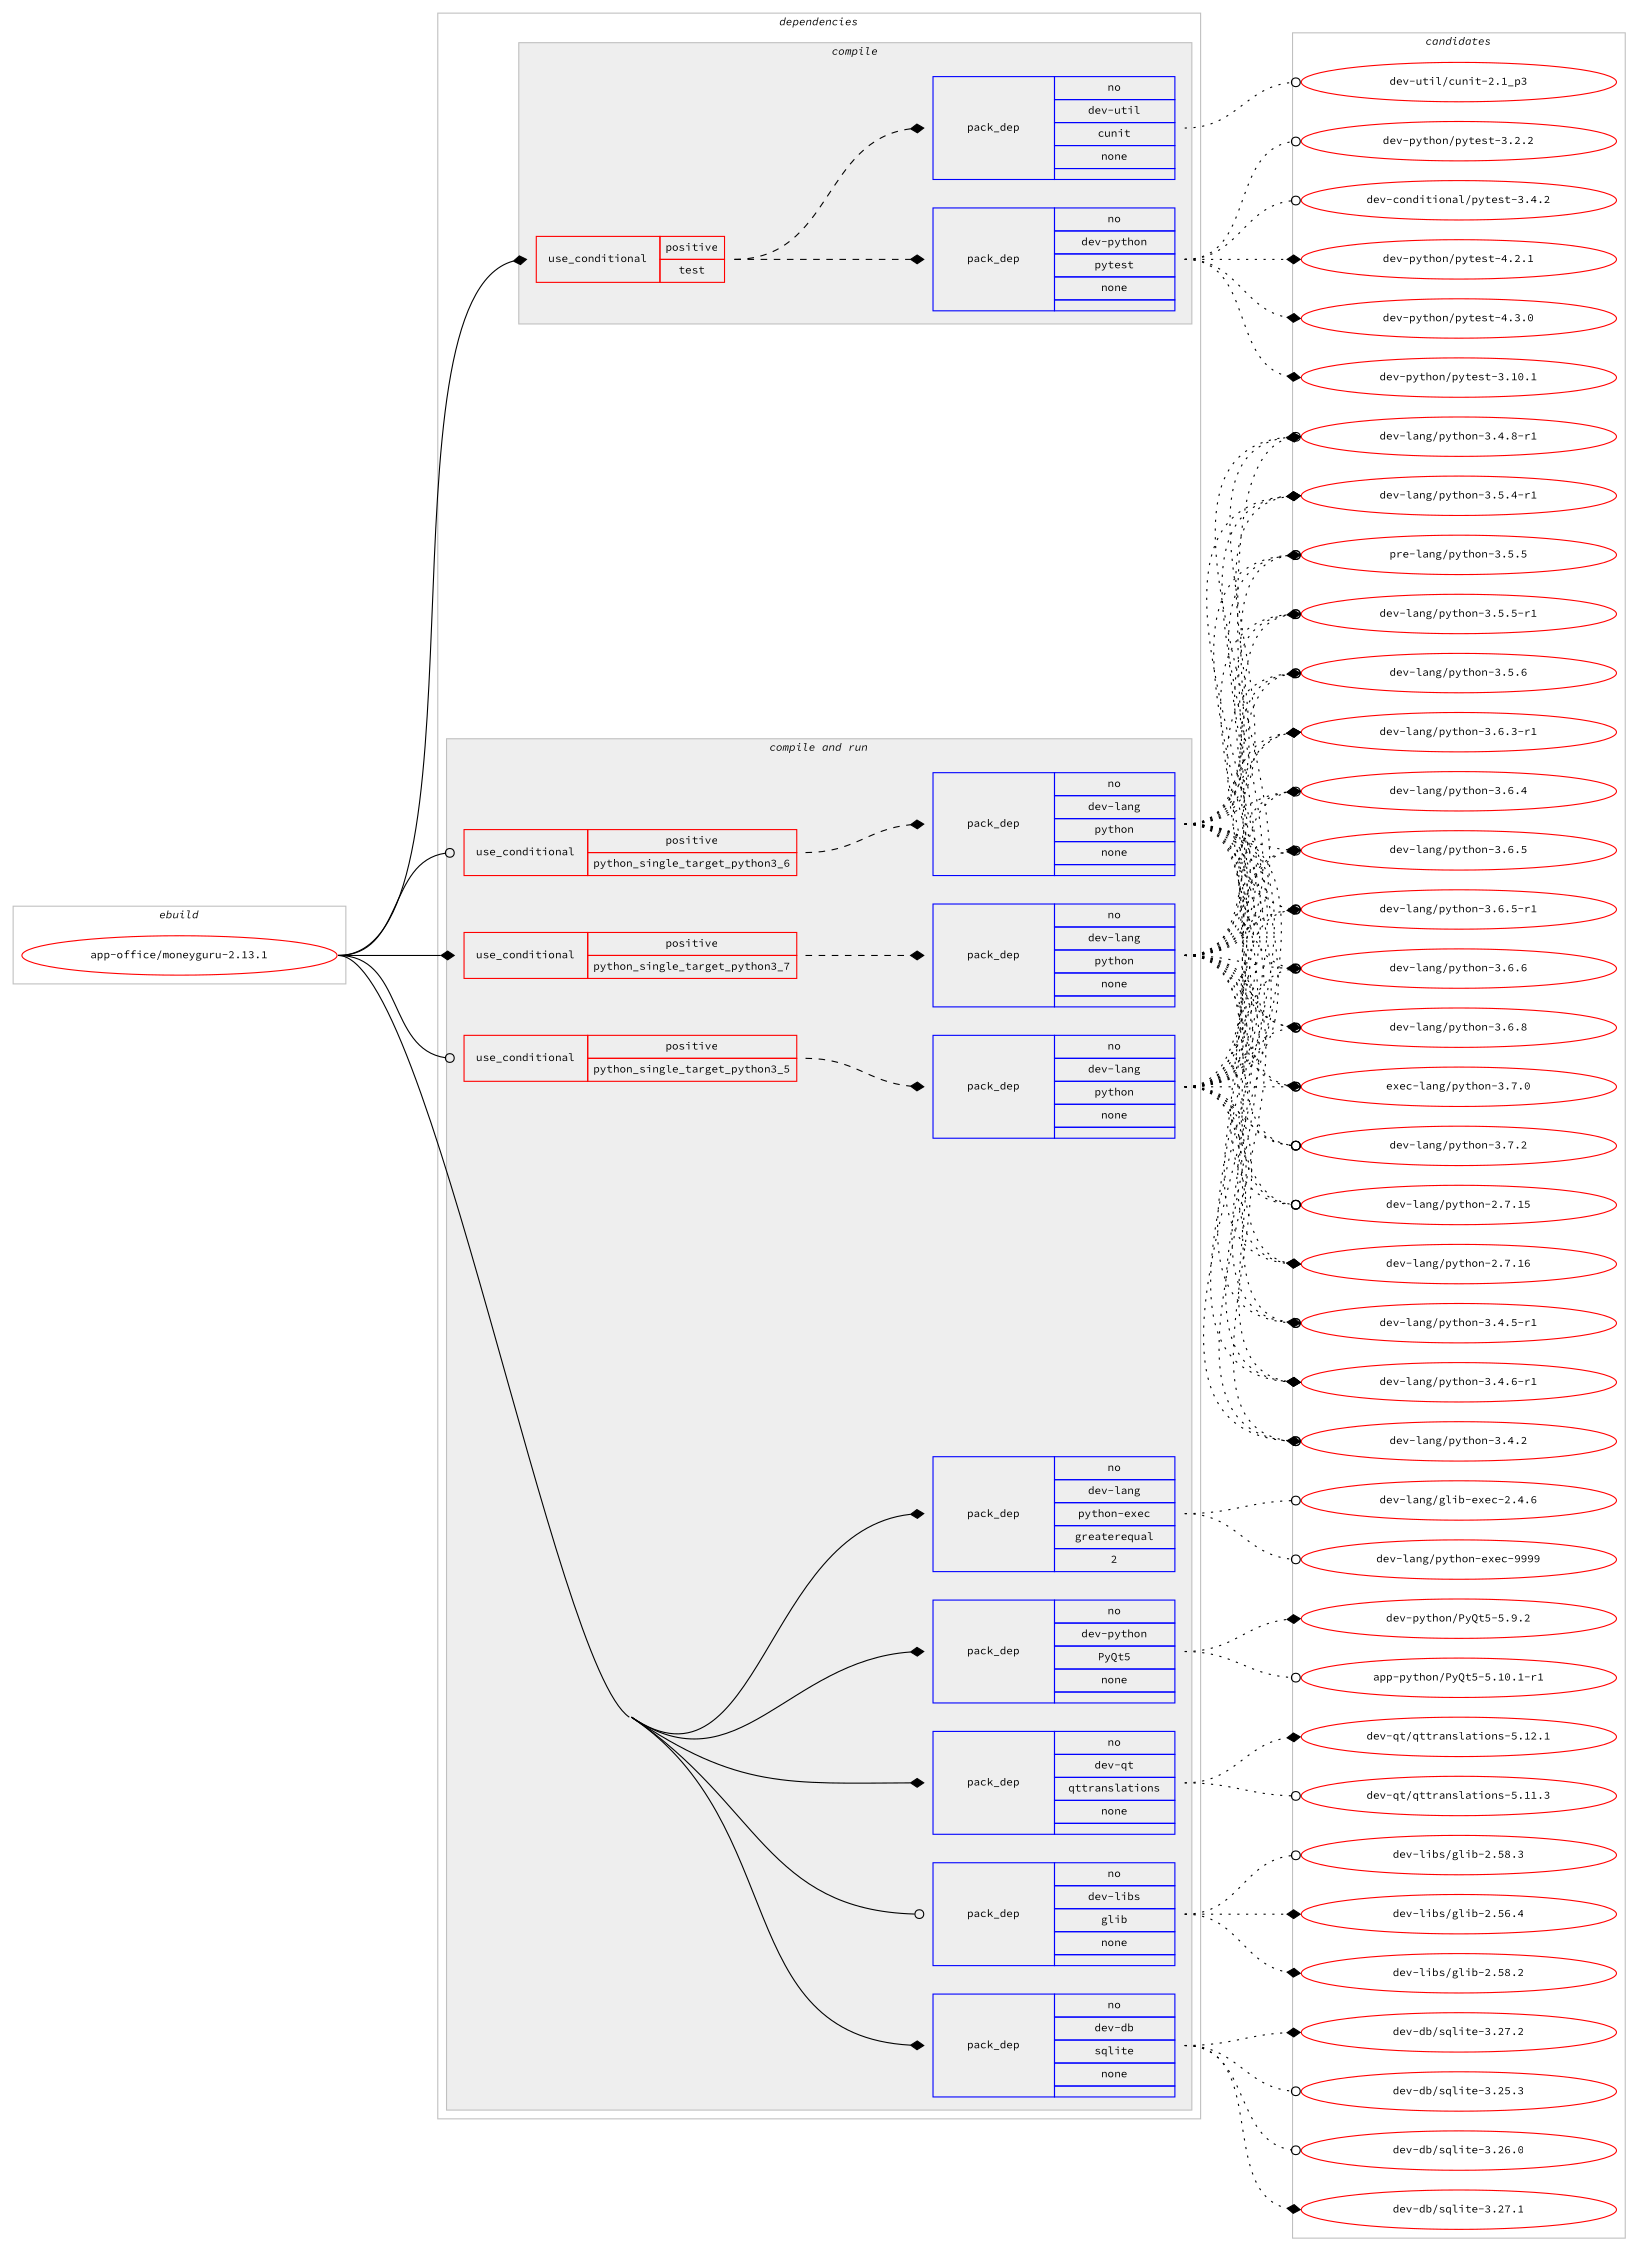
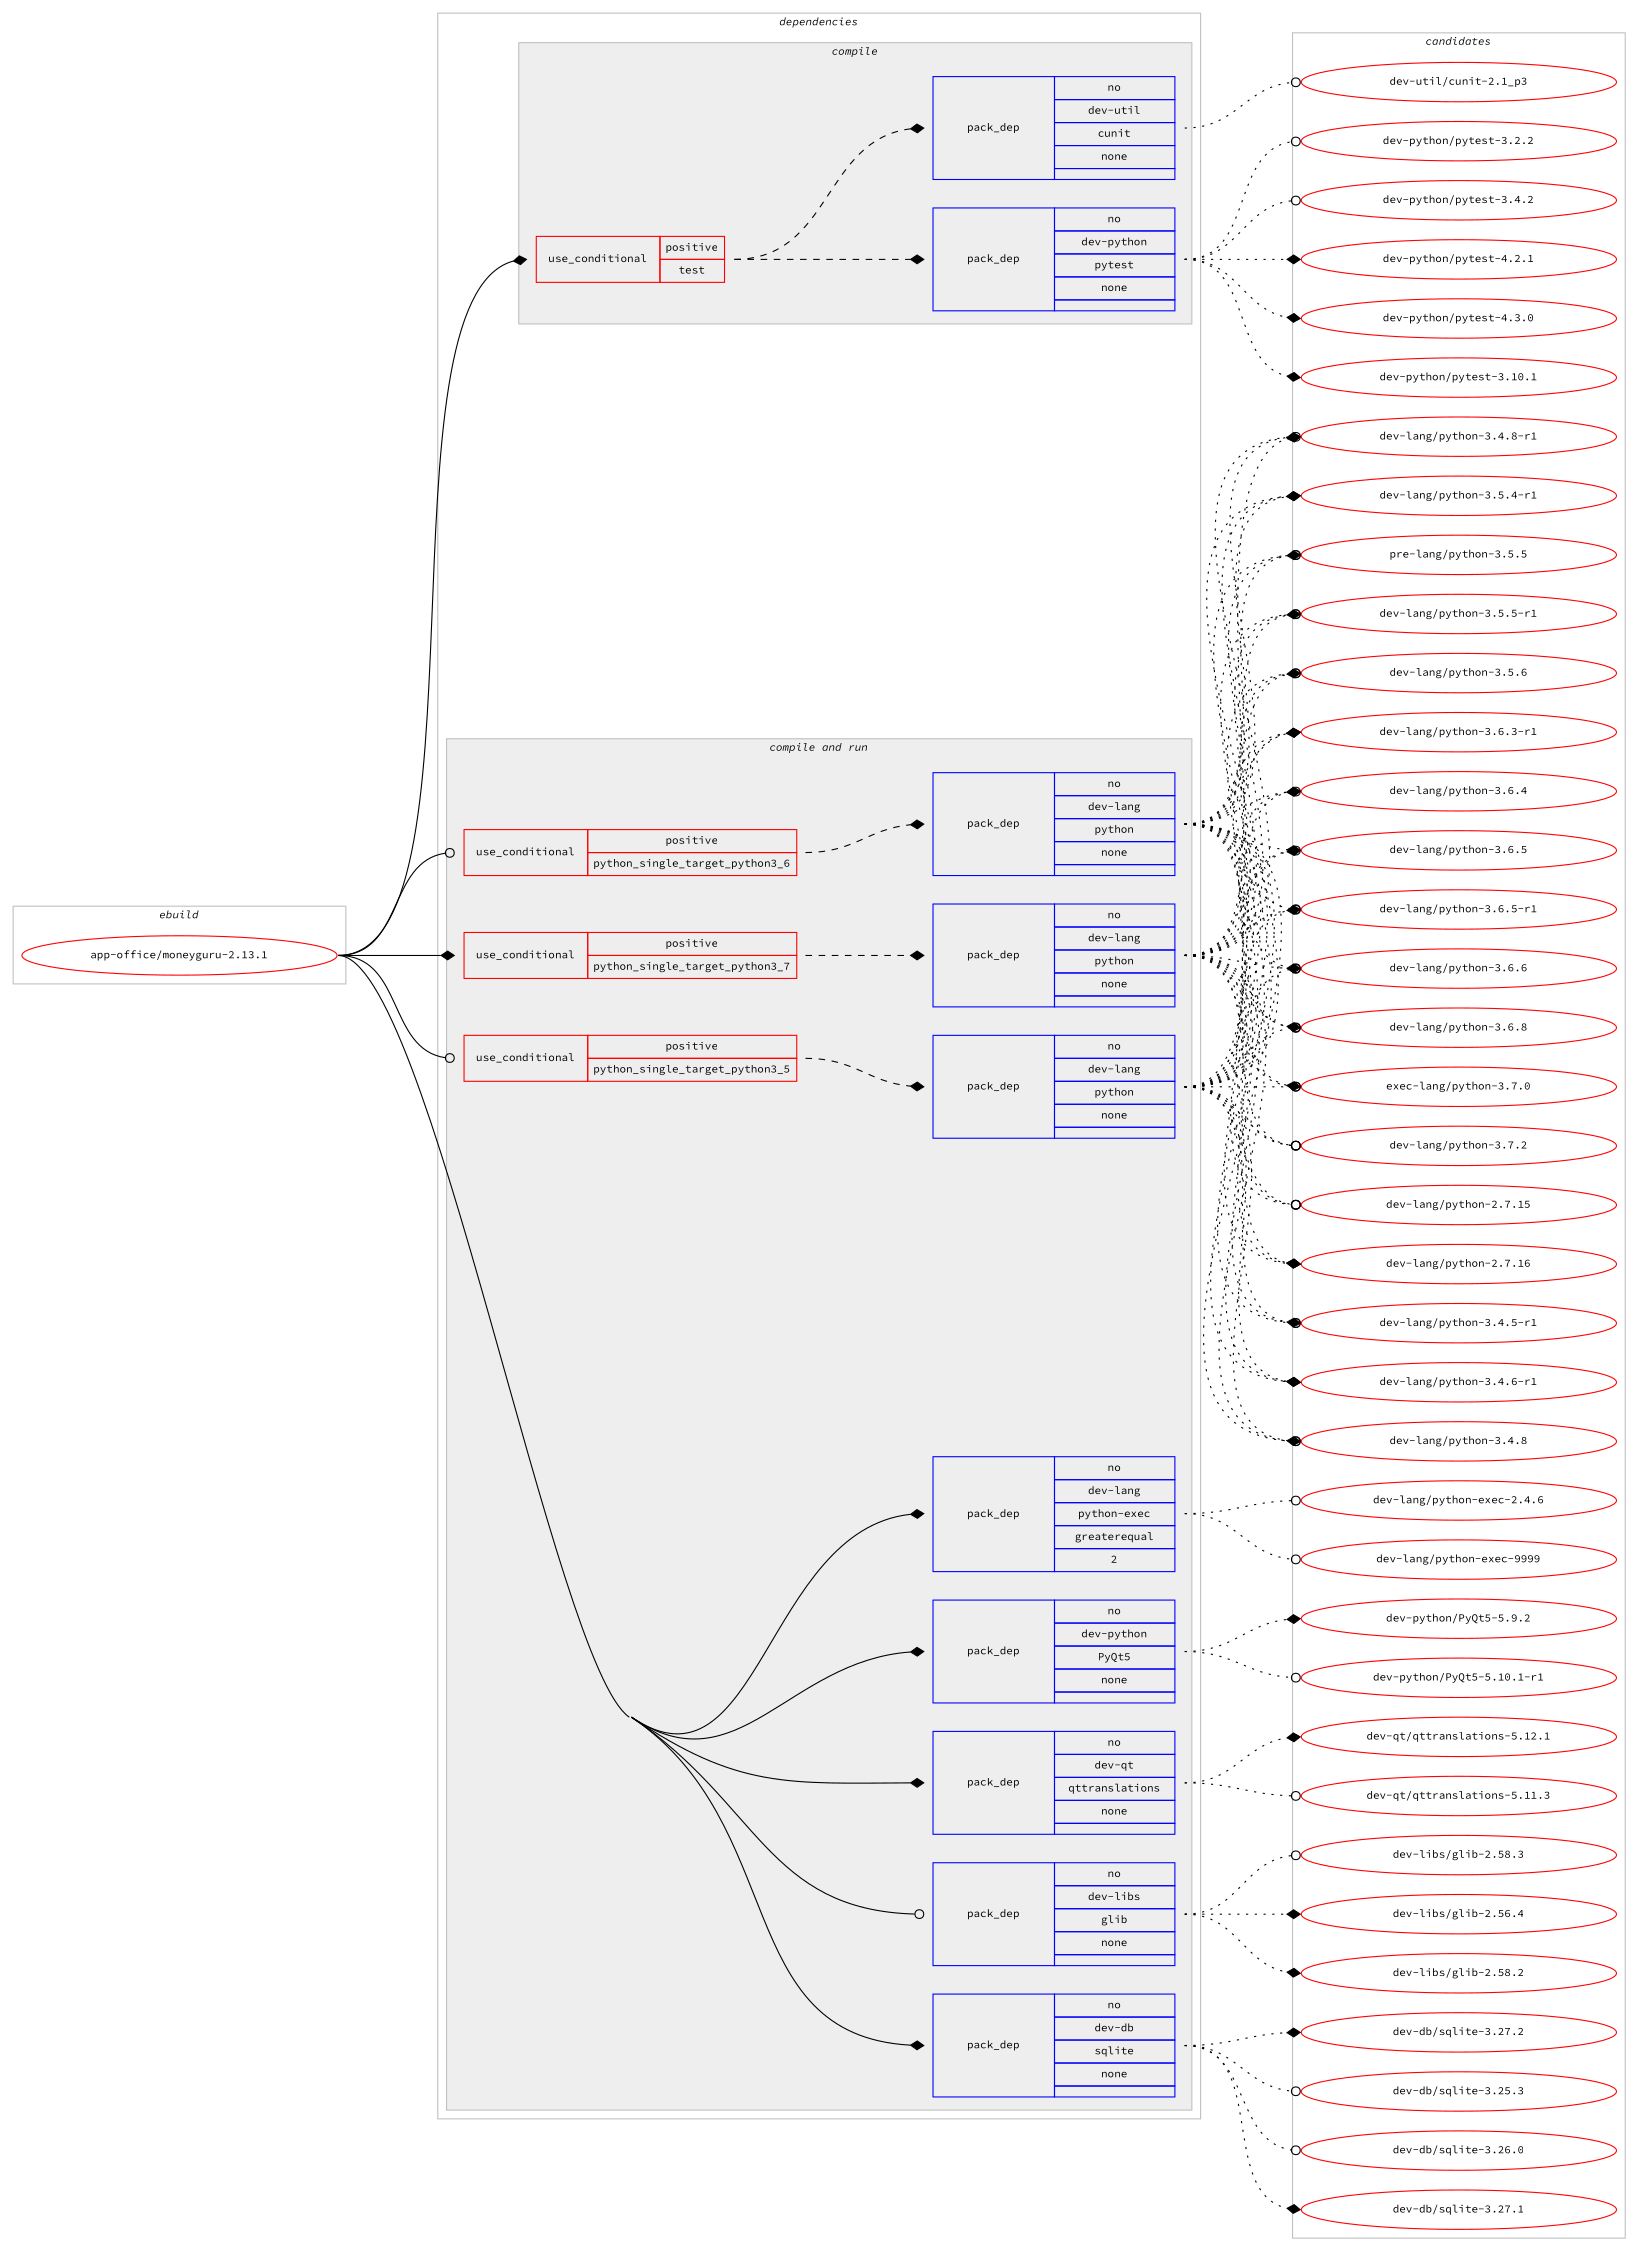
(1459, 200) -> (1459, 200)
(1459, 1441) -> (1459, 1441)
(1459, 1500) -> (1459, 1500)
(1459, 1678) -> (1459, 1678)
